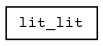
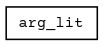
(52, 23) -> (52, 23)
